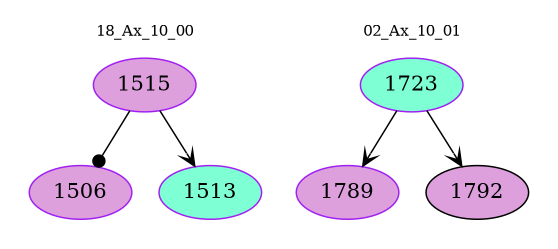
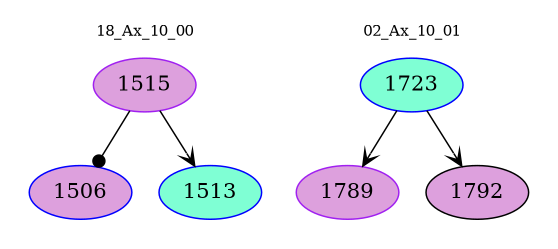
(412, 85) -> (412, 85)
(81, 192) -> (81, 192)
(210, 192) -> (210, 192)
